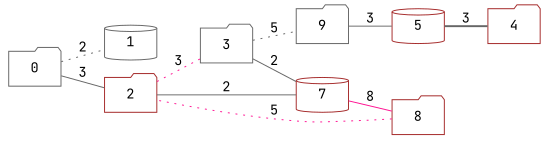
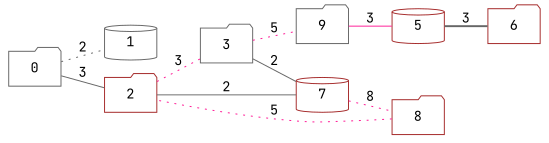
(370, 26) -> (370, 26)
(514, 26) -> (514, 26)
(274, 36) -> (274, 36)
(370, 106) -> (370, 106)
